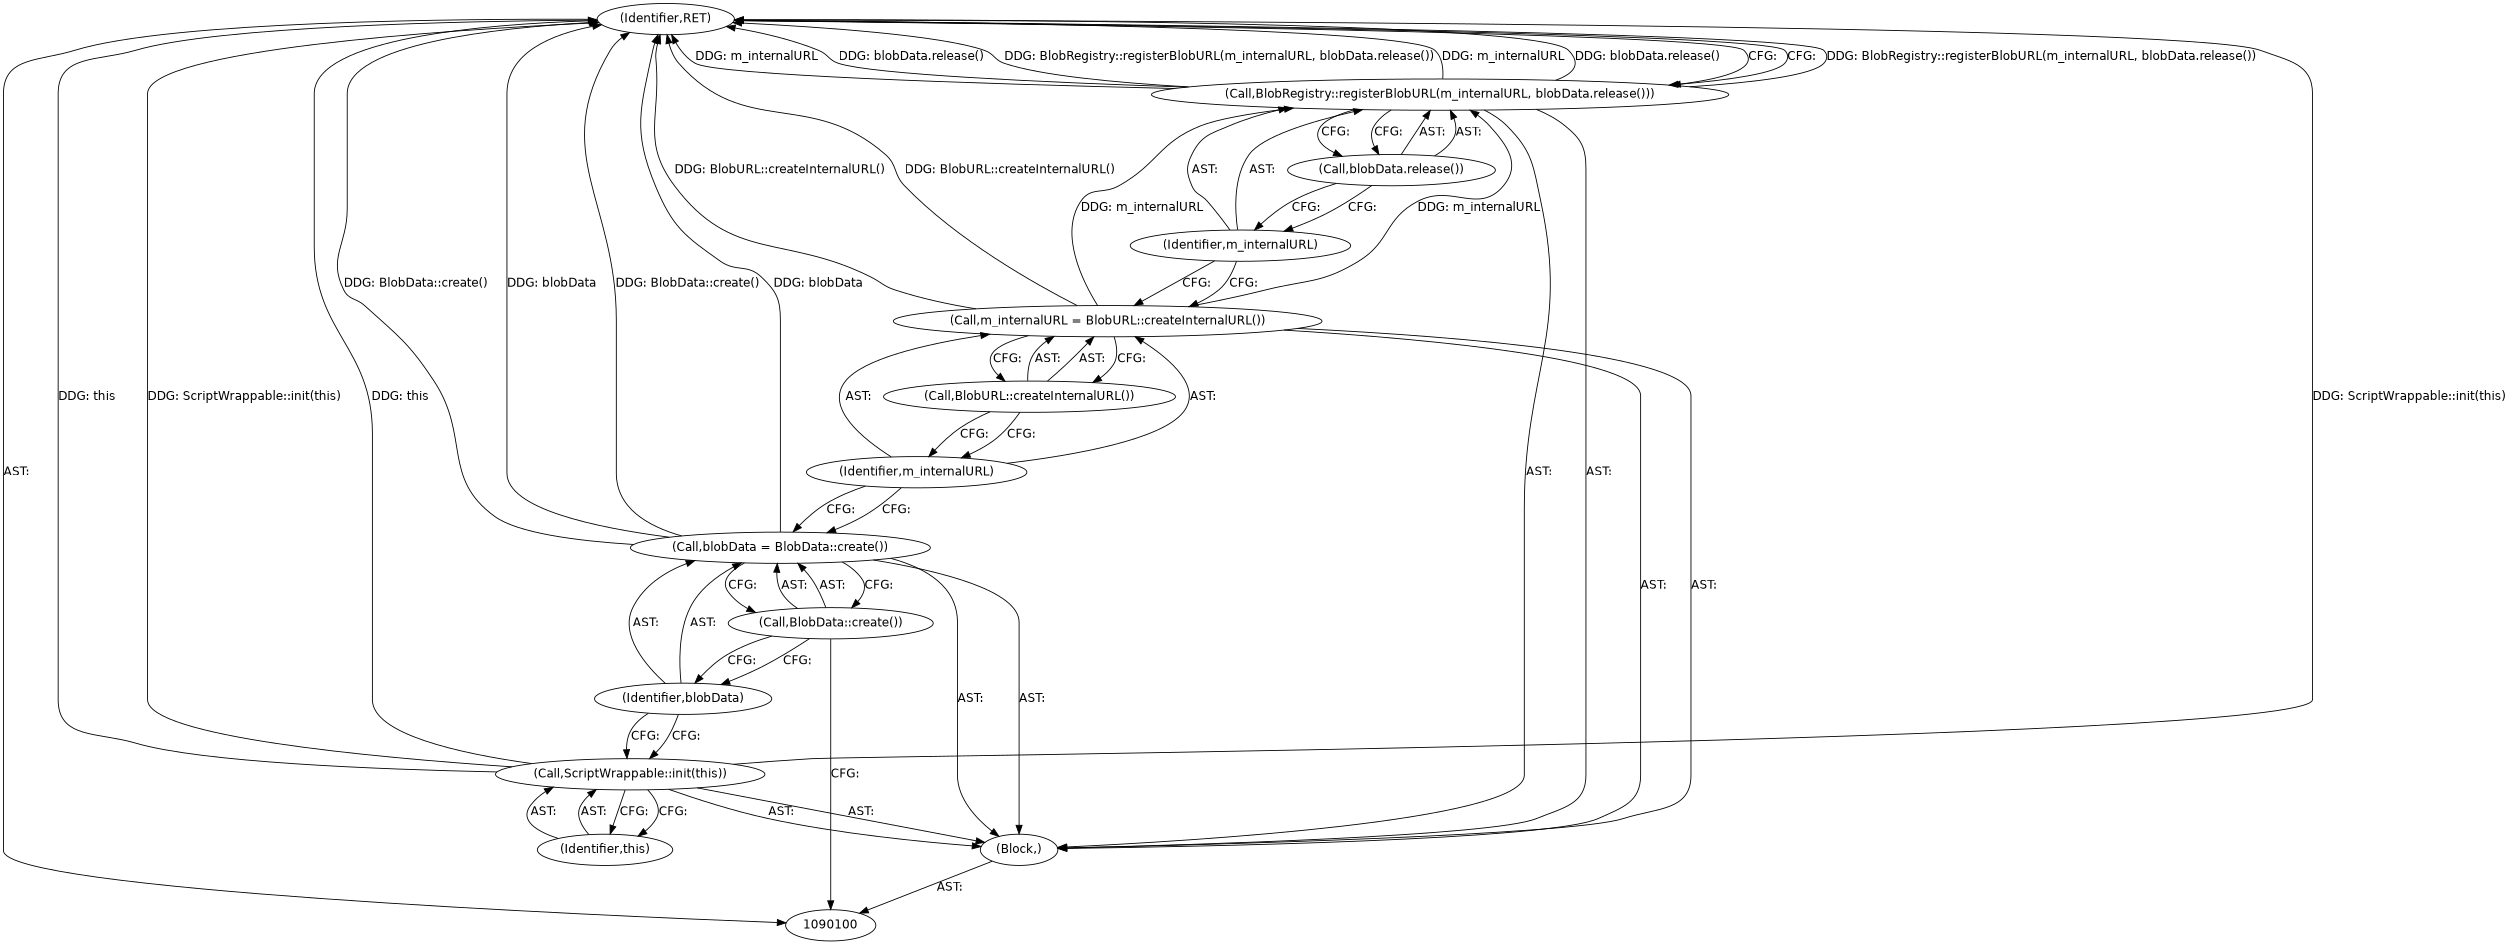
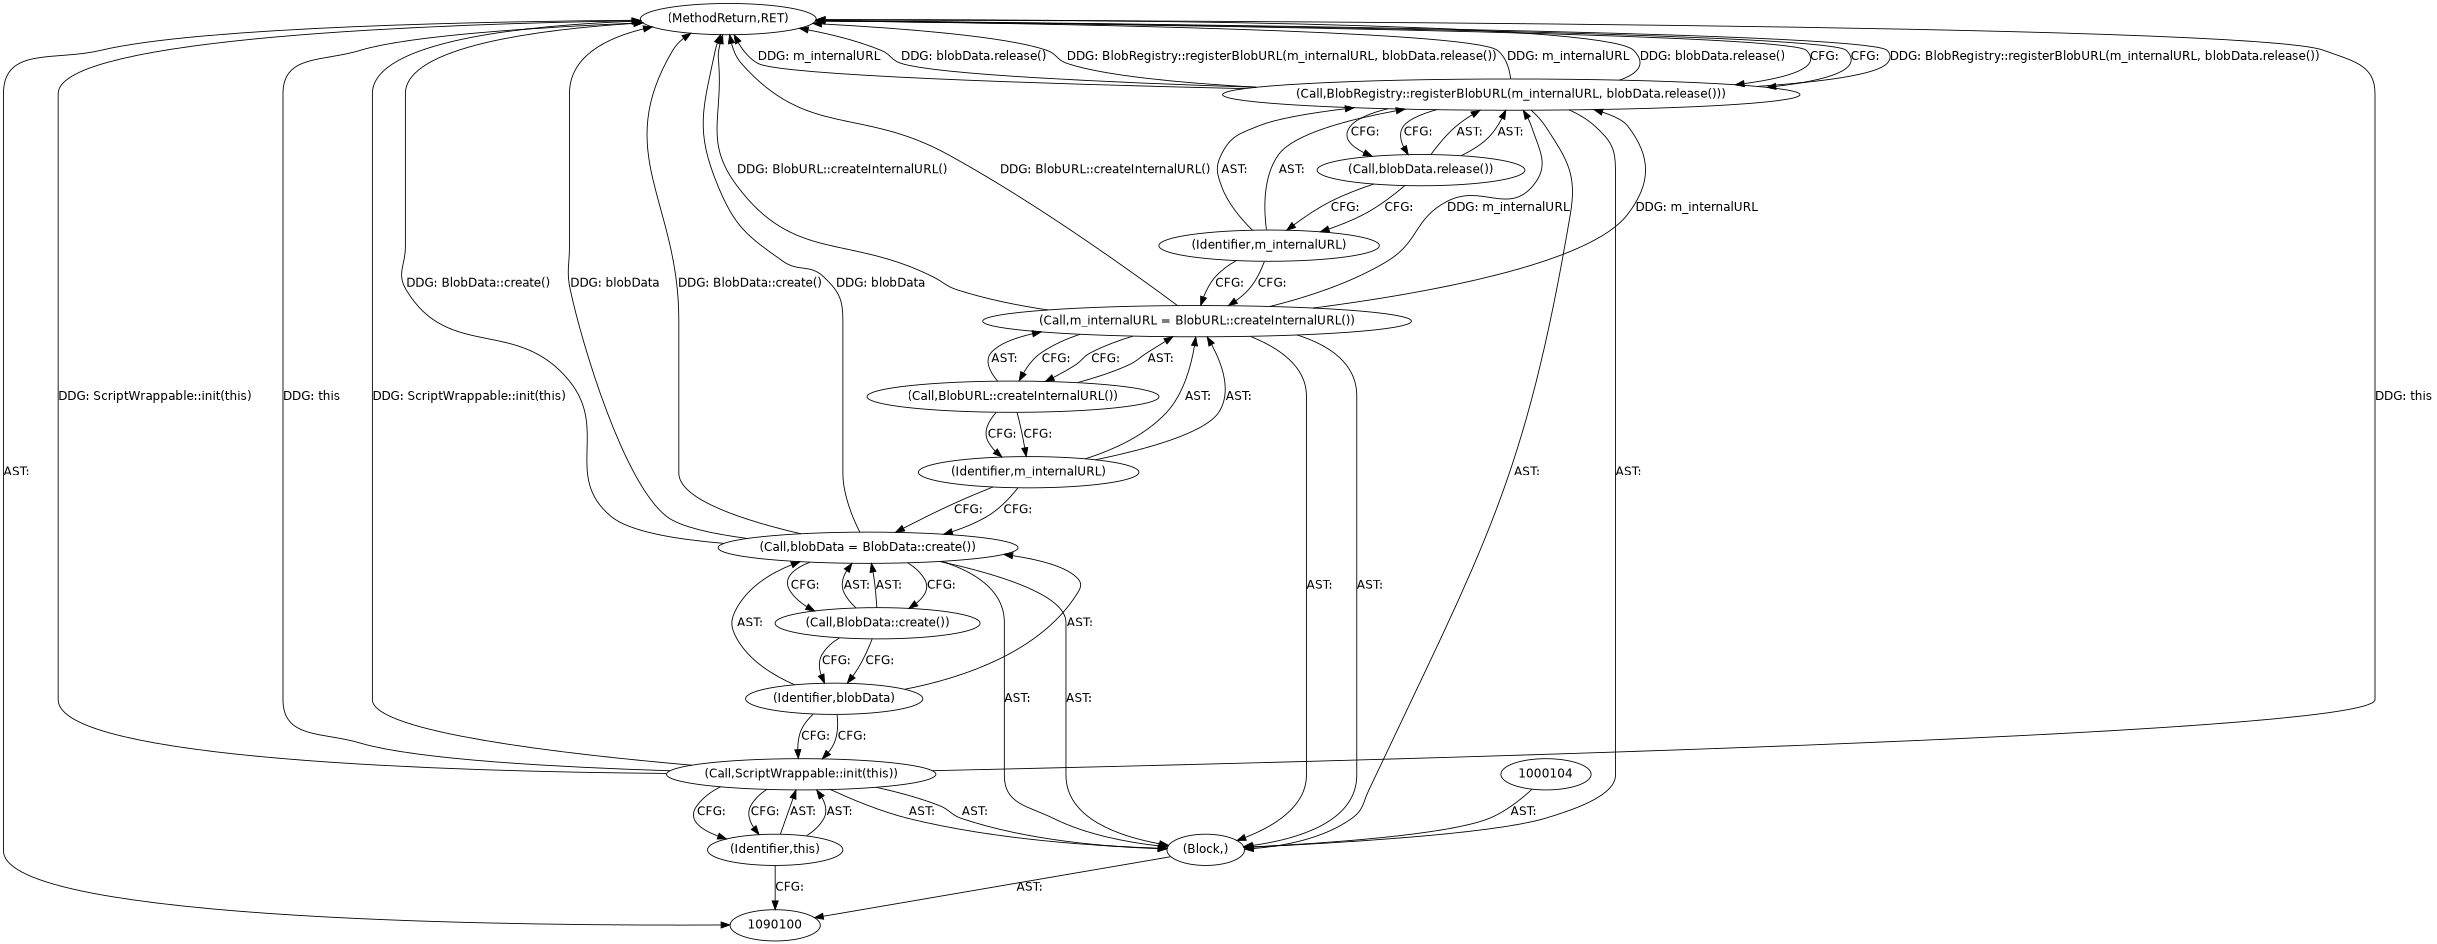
(666, 19) -> (728, 19)
(831, 770) -> (775, 883)
none -> (1546, 774)
